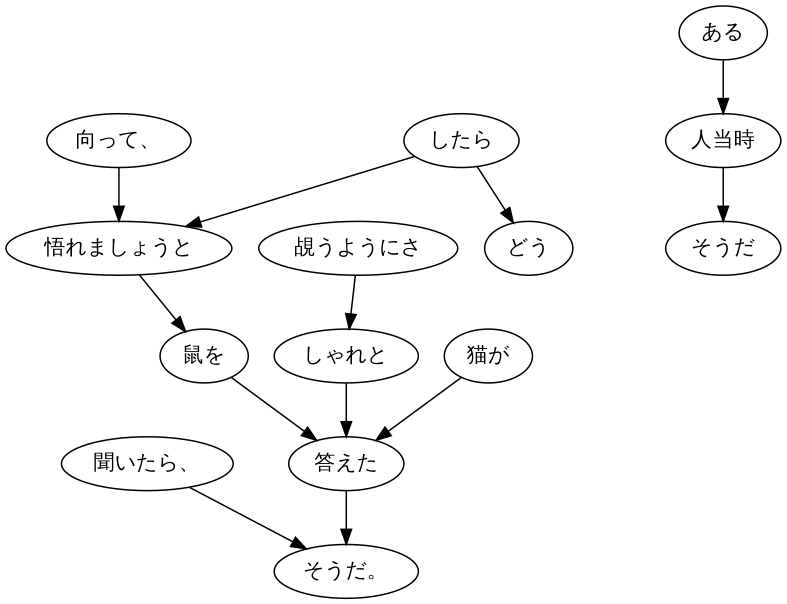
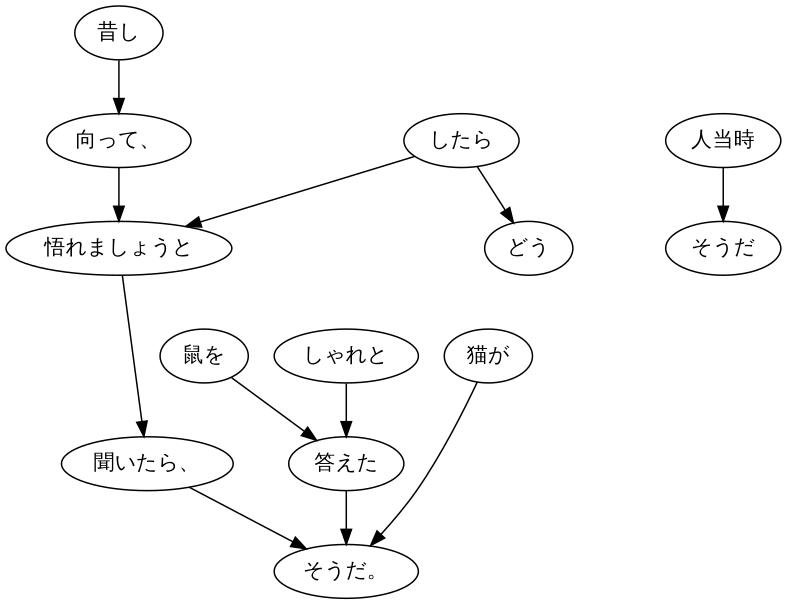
none -> (119, 33)
(723, 33) -> none
(358, 248) -> none
(158, 298) -> (132, 348)
(425, 404) -> (435, 462)
